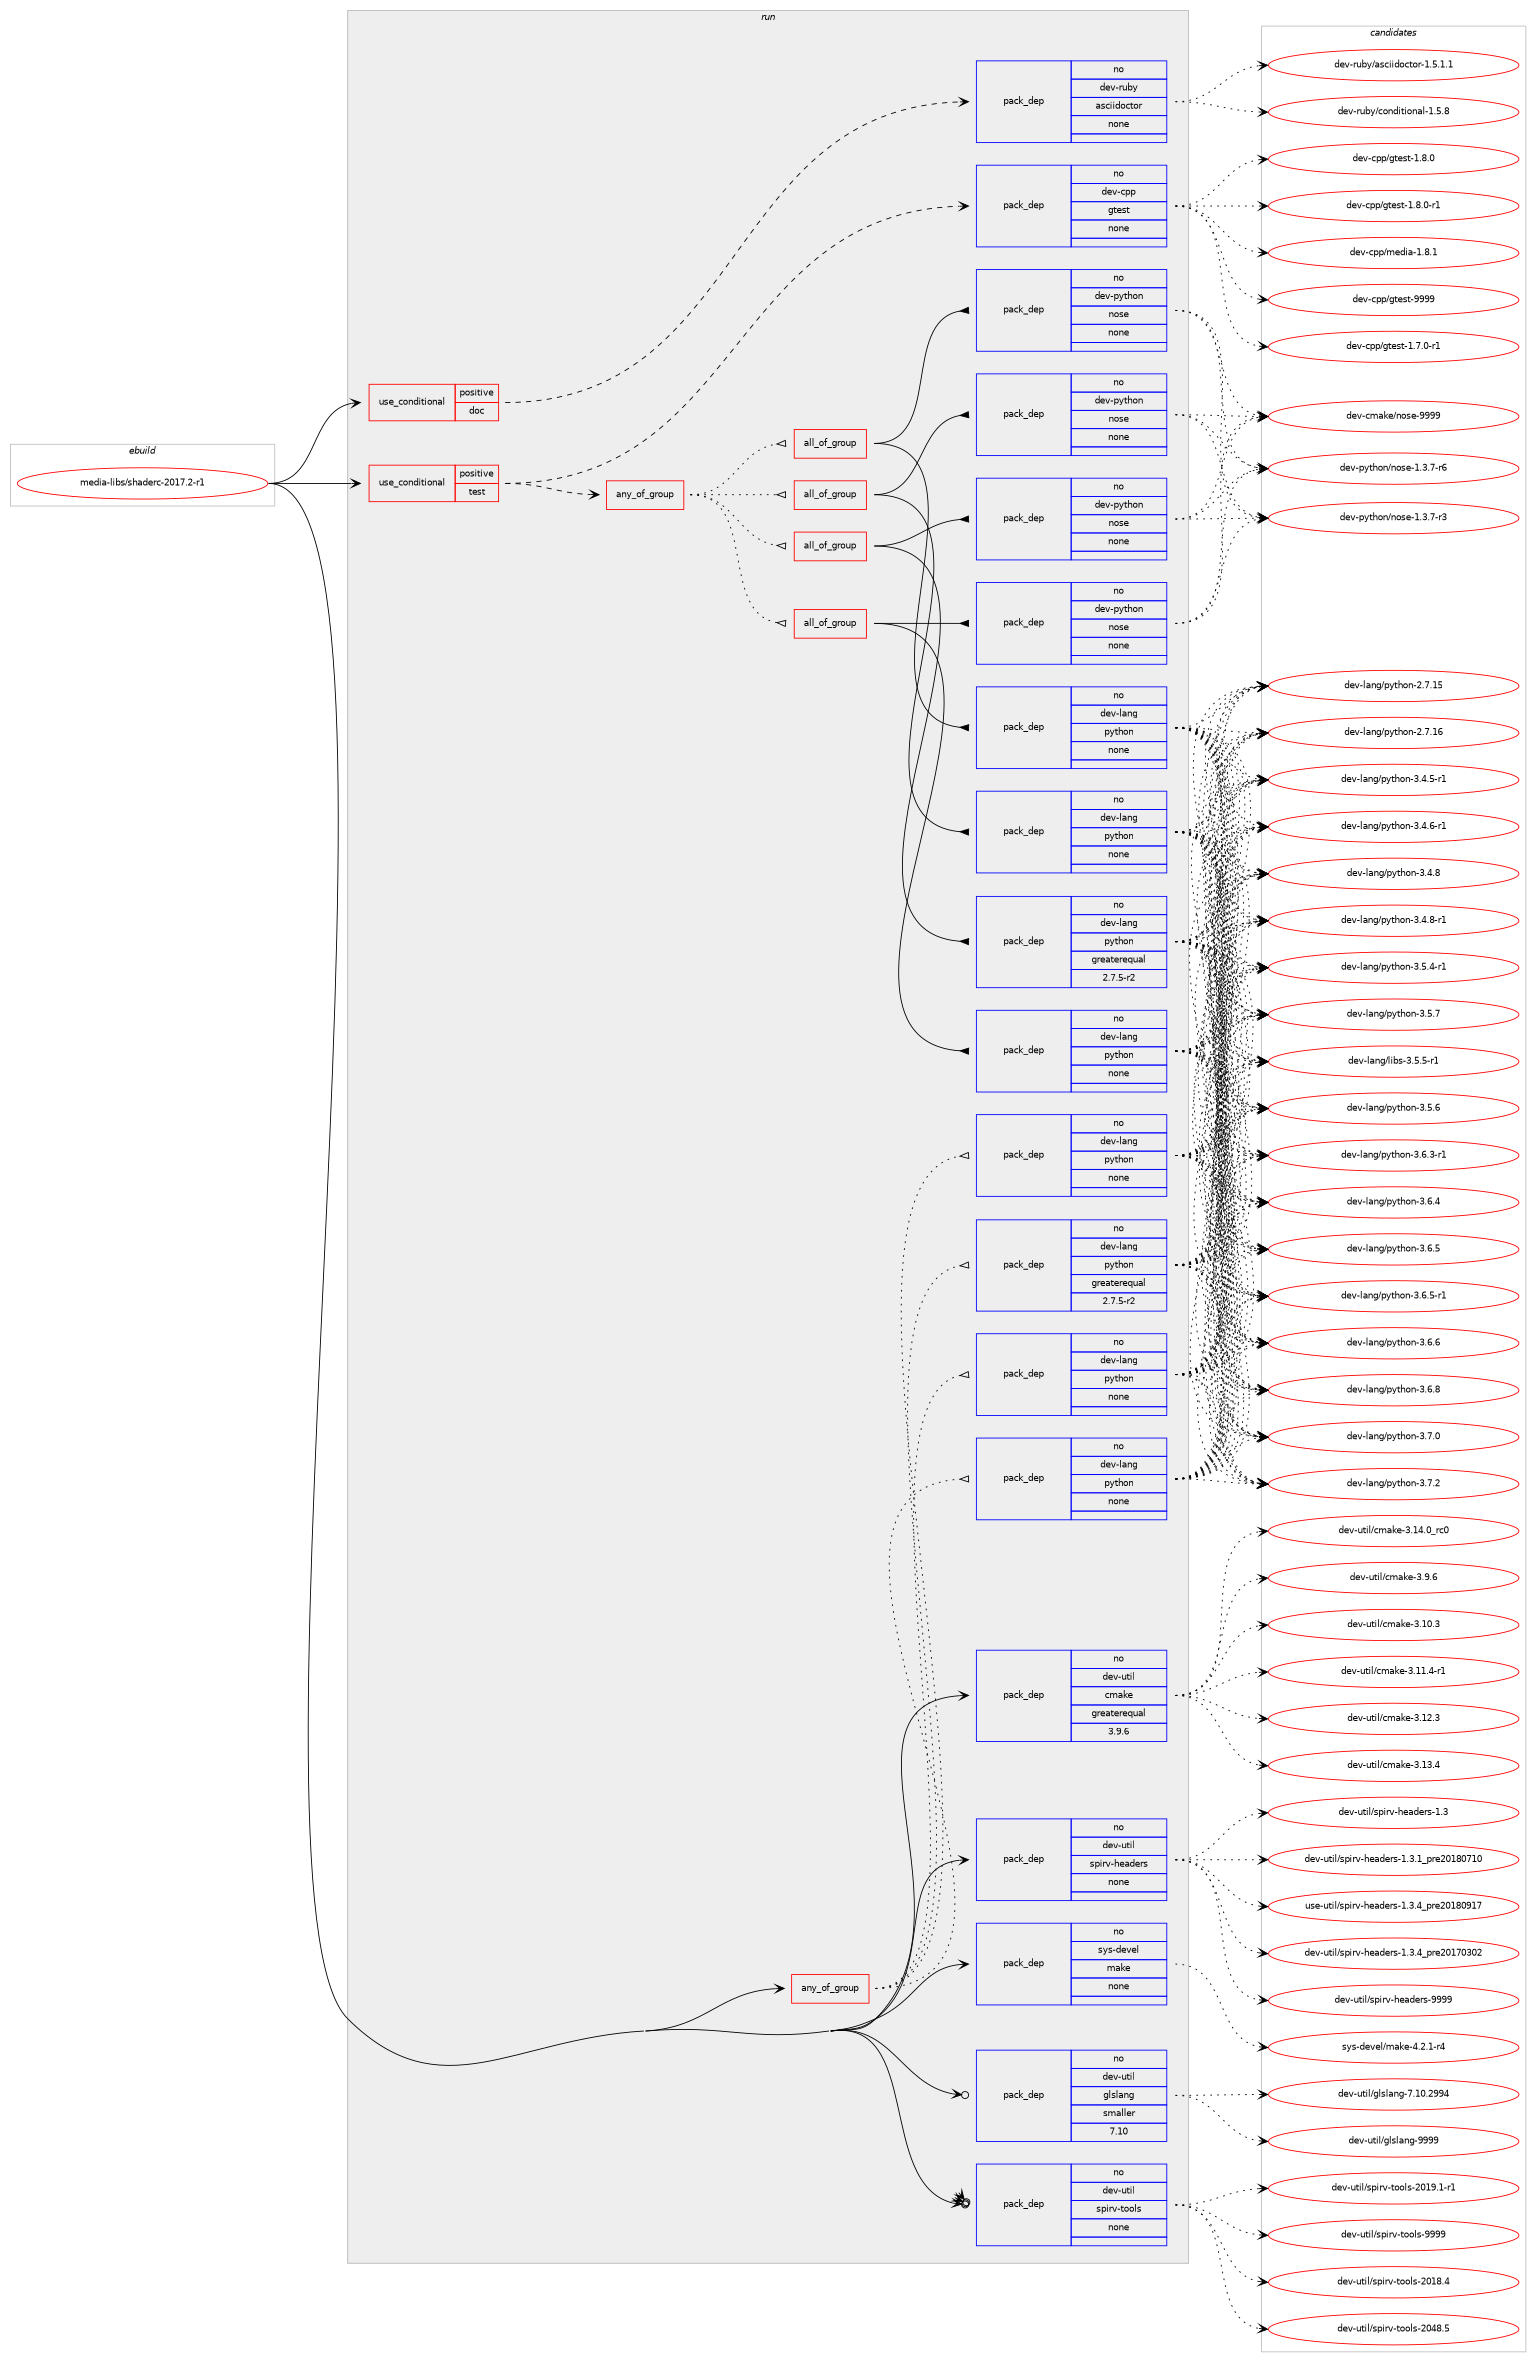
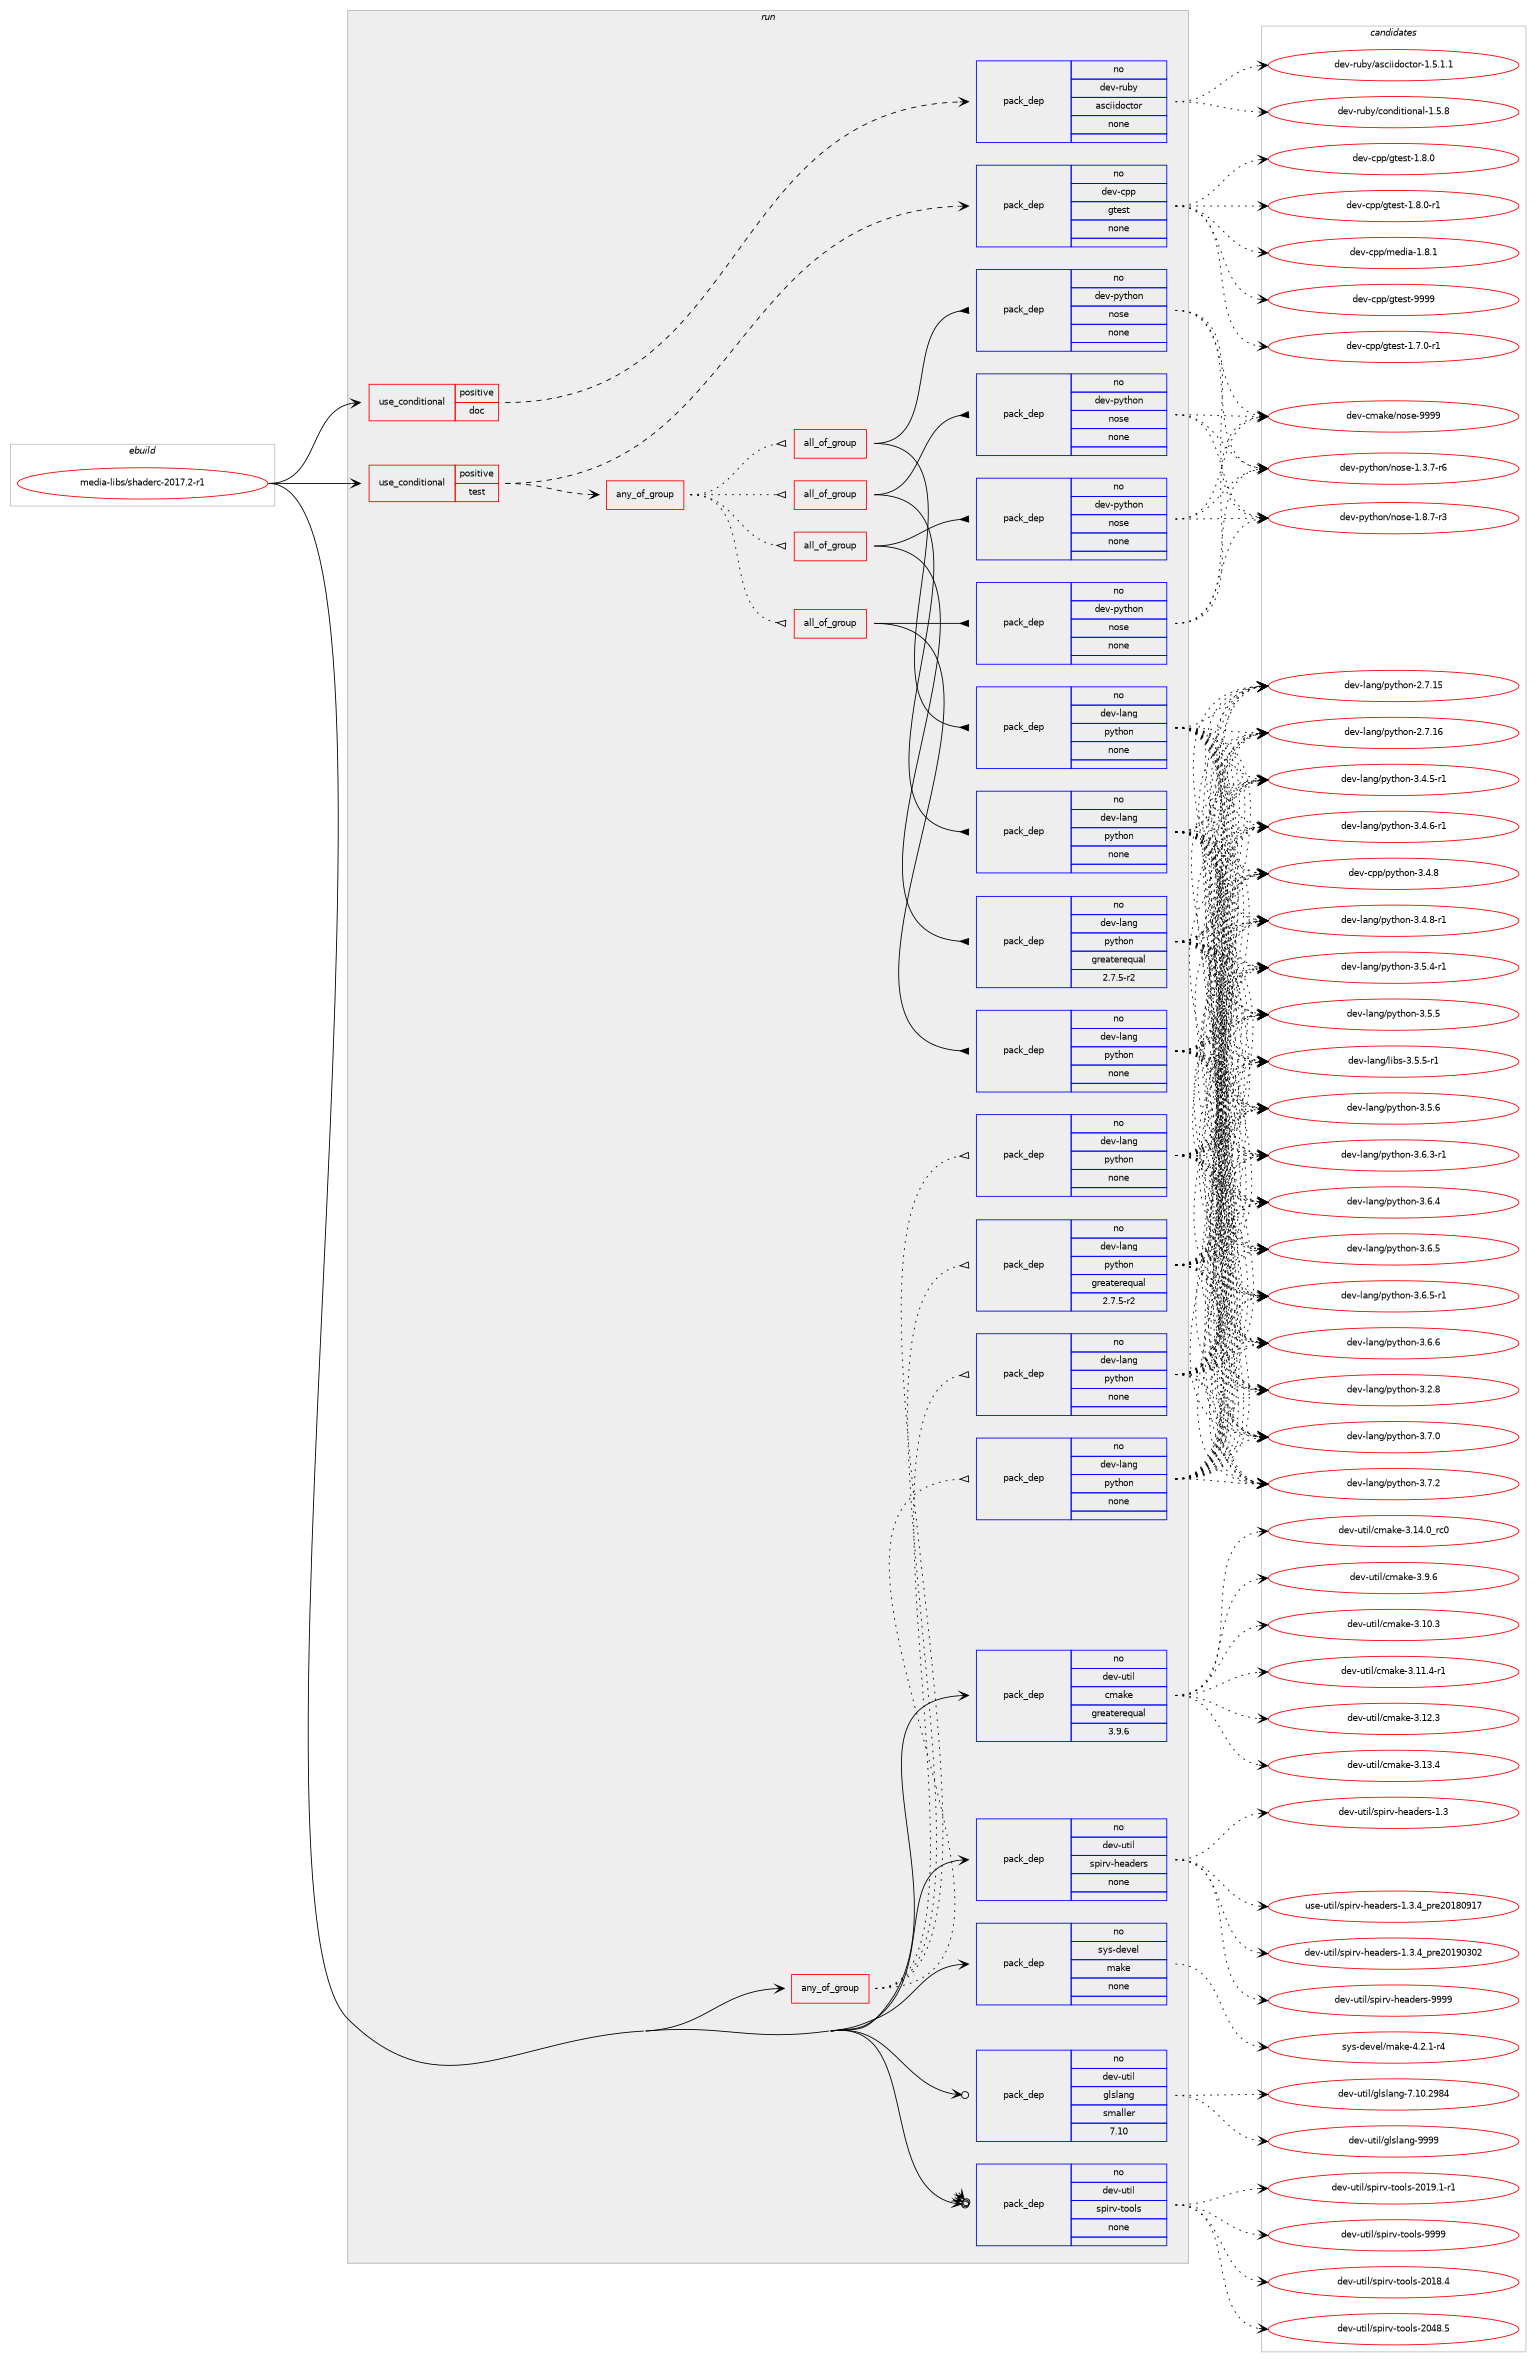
(1394, 518) -> (1394, 518)
(1394, 874) -> (1394, 874)
(1394, 1015) -> (1394, 1015)
(1394, 1390) -> (1394, 1390)
(1394, 1860) -> none
(1394, 1954) -> (1394, 1954)
(1394, 2094) -> (1394, 2094)
